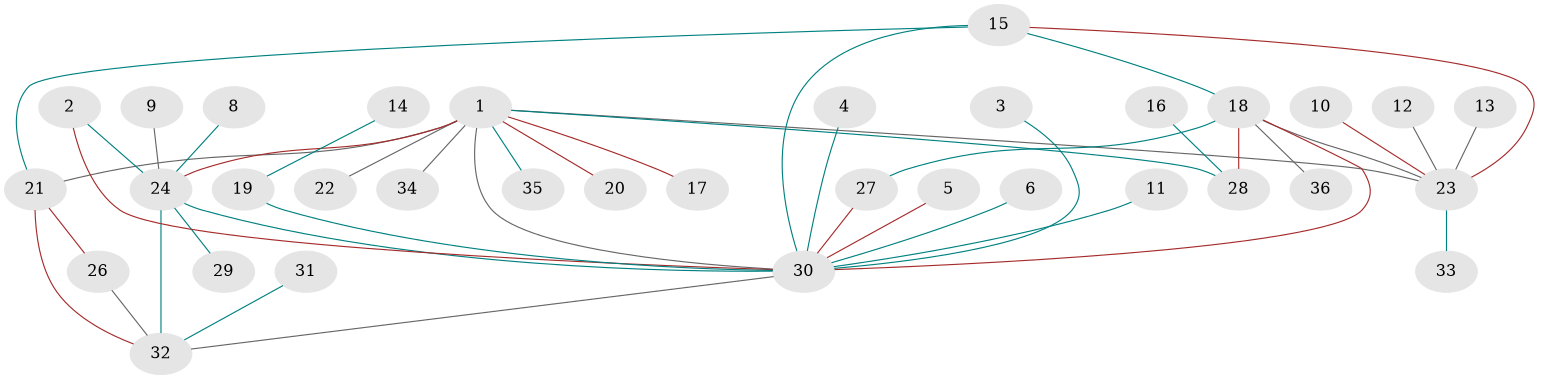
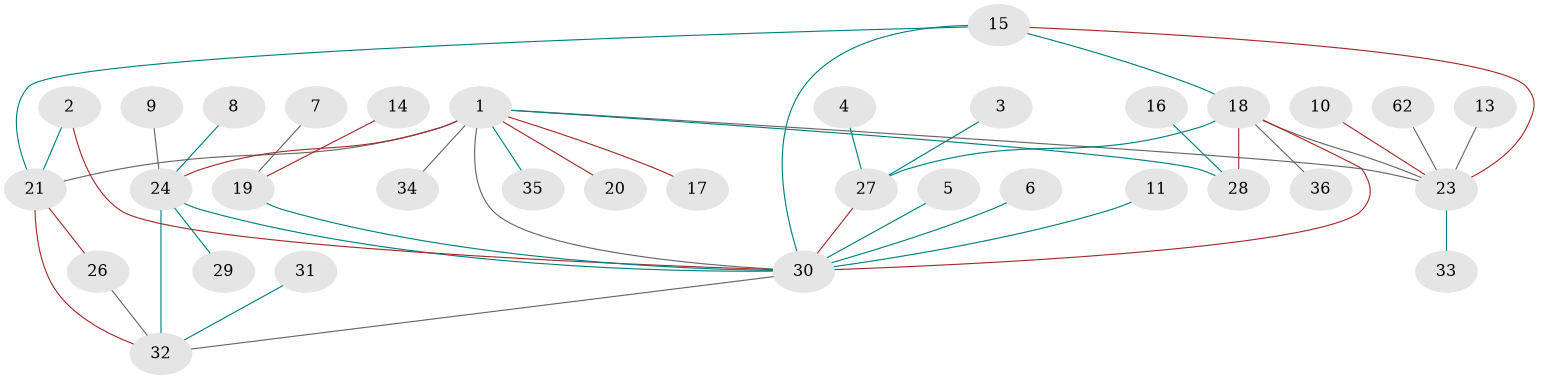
none -> (316, 107)
(1403, 107) -> (1403, 107)
(337, 140) -> (337, 140)
(115, 148) -> (52, 148)
(821, 189) -> (856, 149)
(325, 190) -> none
(1068, 213) -> (934, 148)
(876, 231) -> (876, 231)
